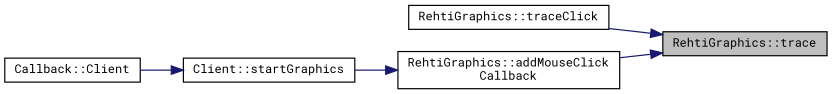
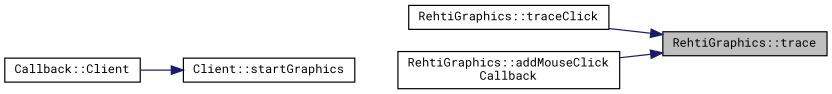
(370, 70) -> none
